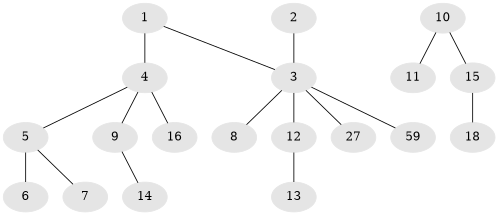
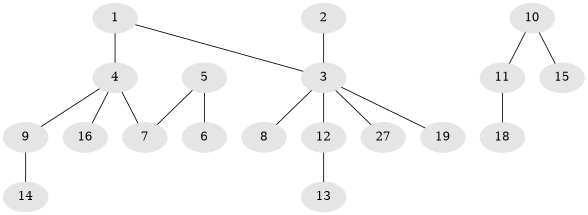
(85, 108) -> (130, 108)
(473, 108) -> (502, 108)
(413, 137) -> (443, 137)
